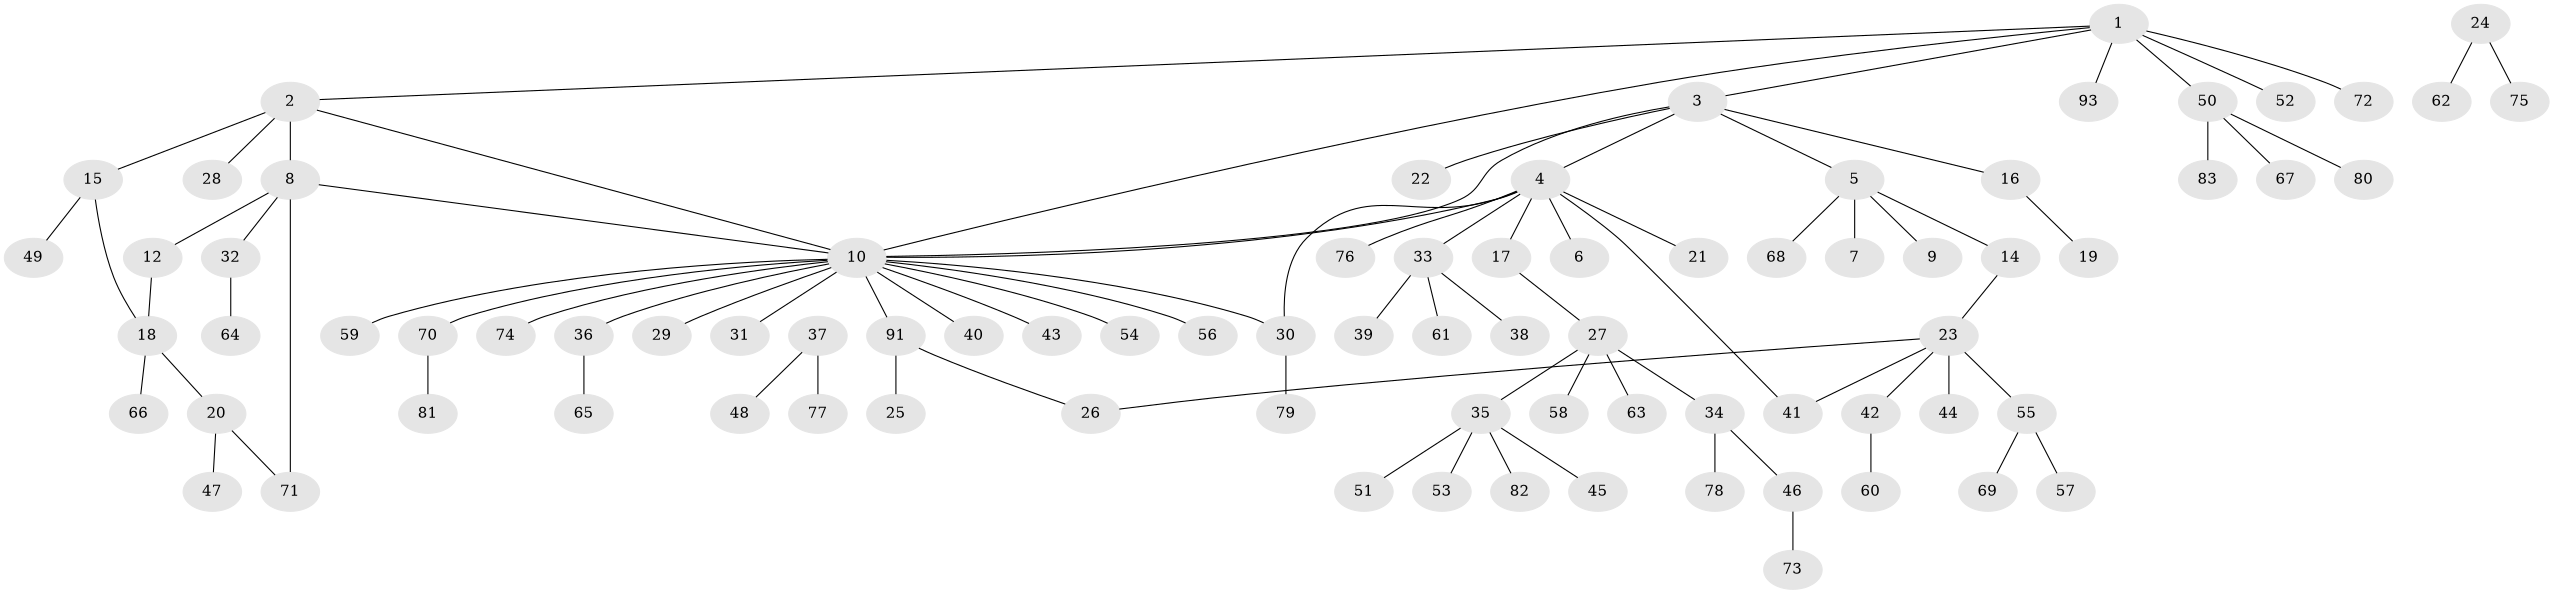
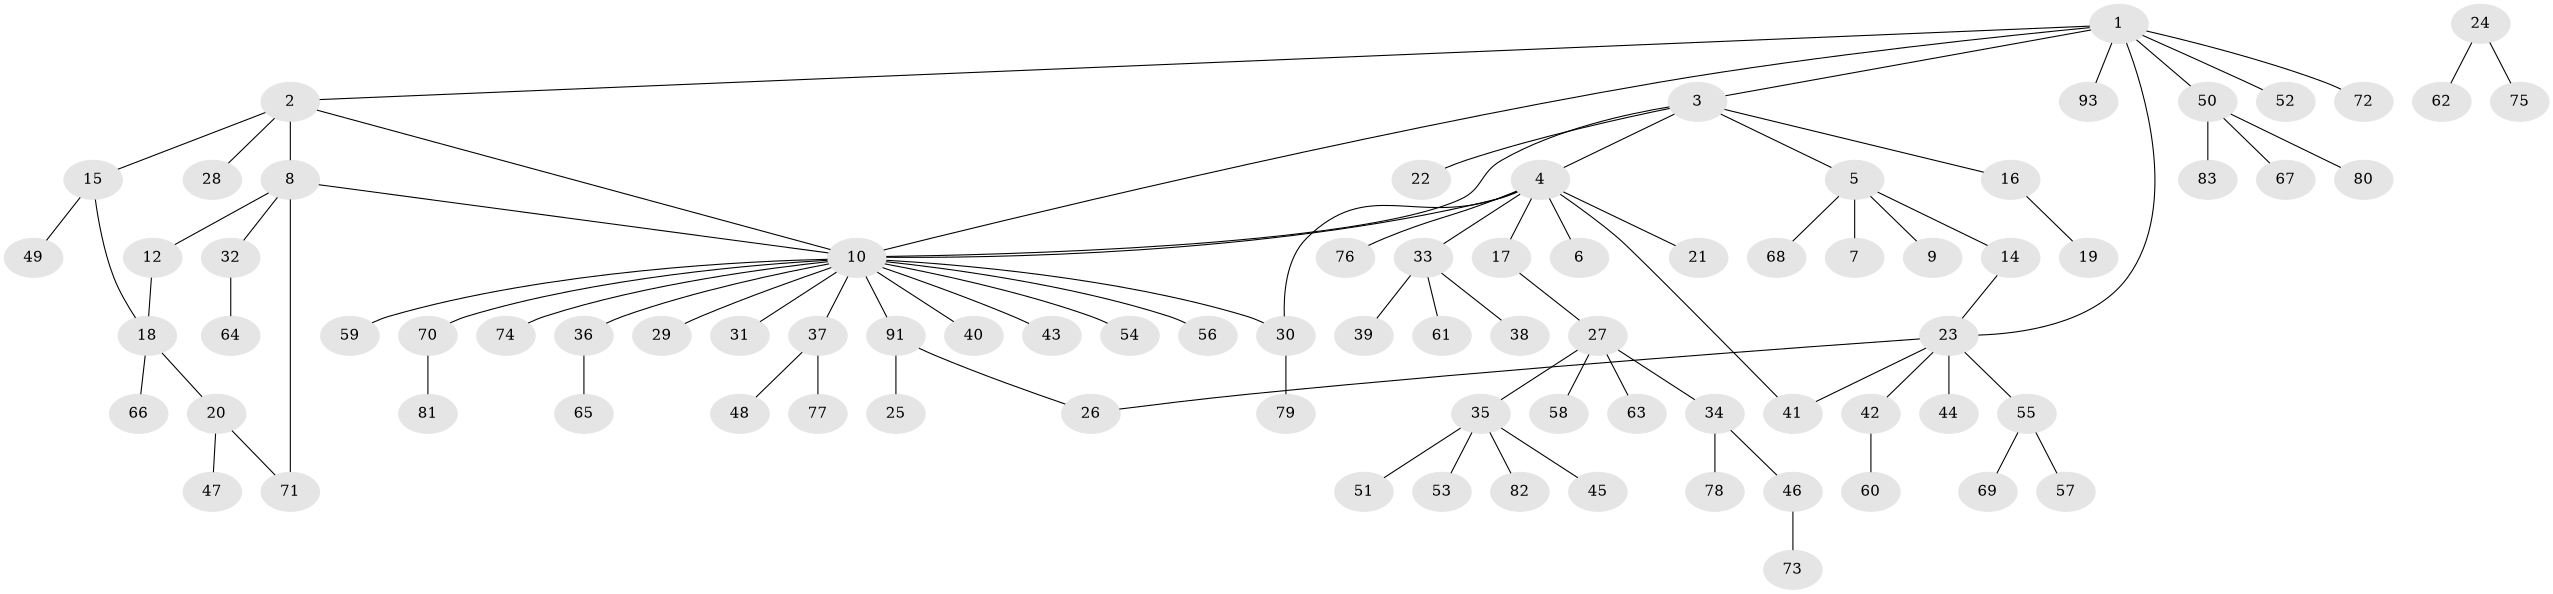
none -> (2145, 243)
none -> (837, 297)
